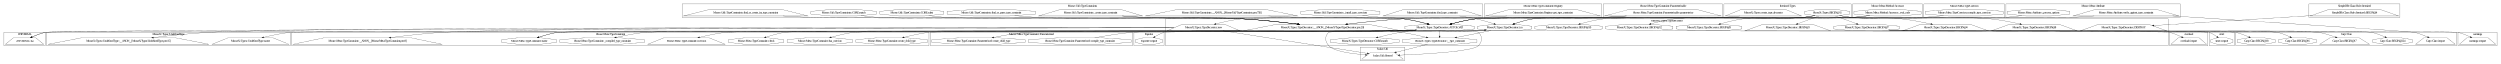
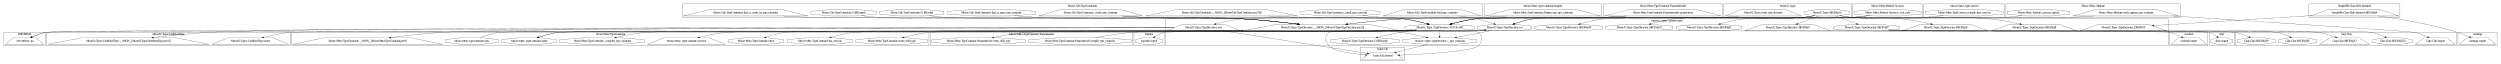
(1788, 6) -> (1788, 6)
(2230, 31) -> (2425, 24)
none -> (472, 41)
